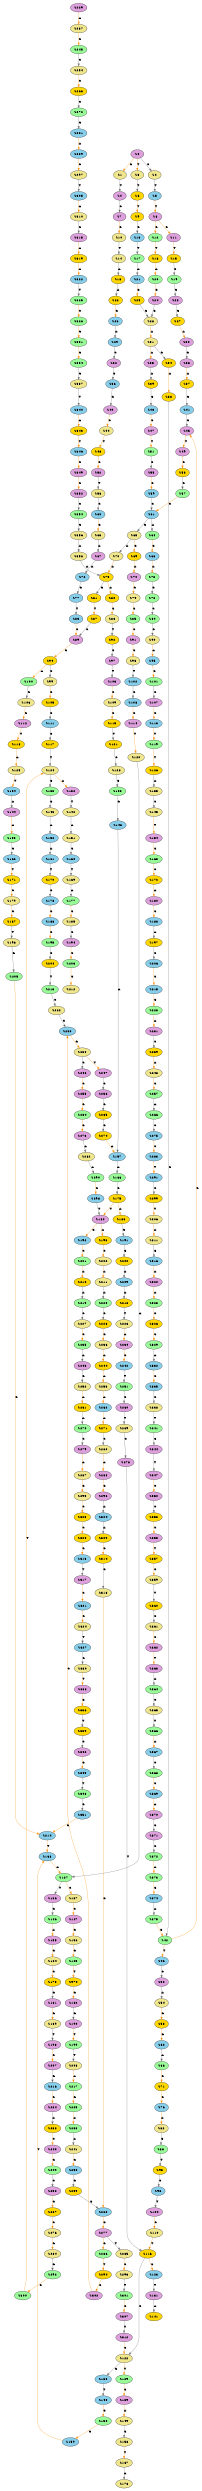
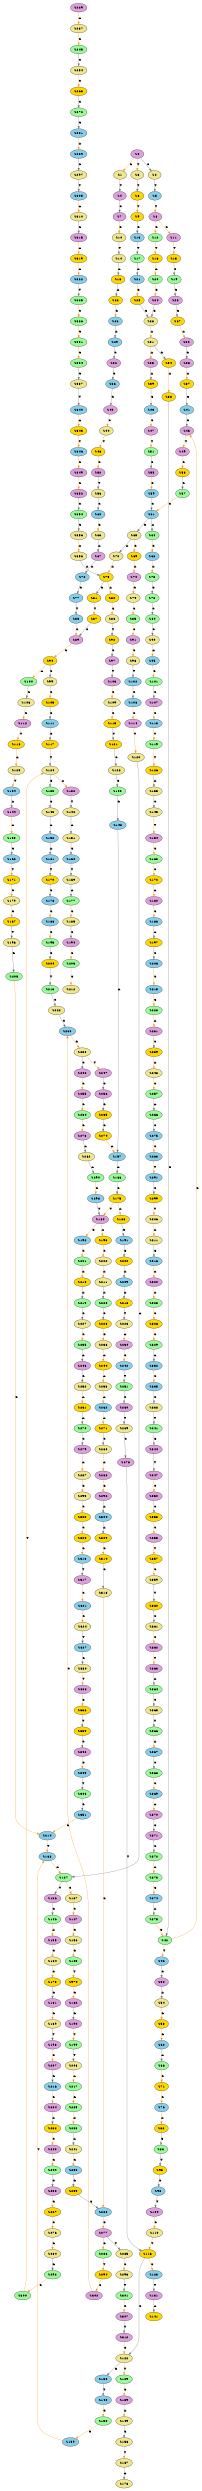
(79, 163) -> (79, 163)
(79, 545) -> (79, 545)
(161, 2128) -> (161, 2128)
